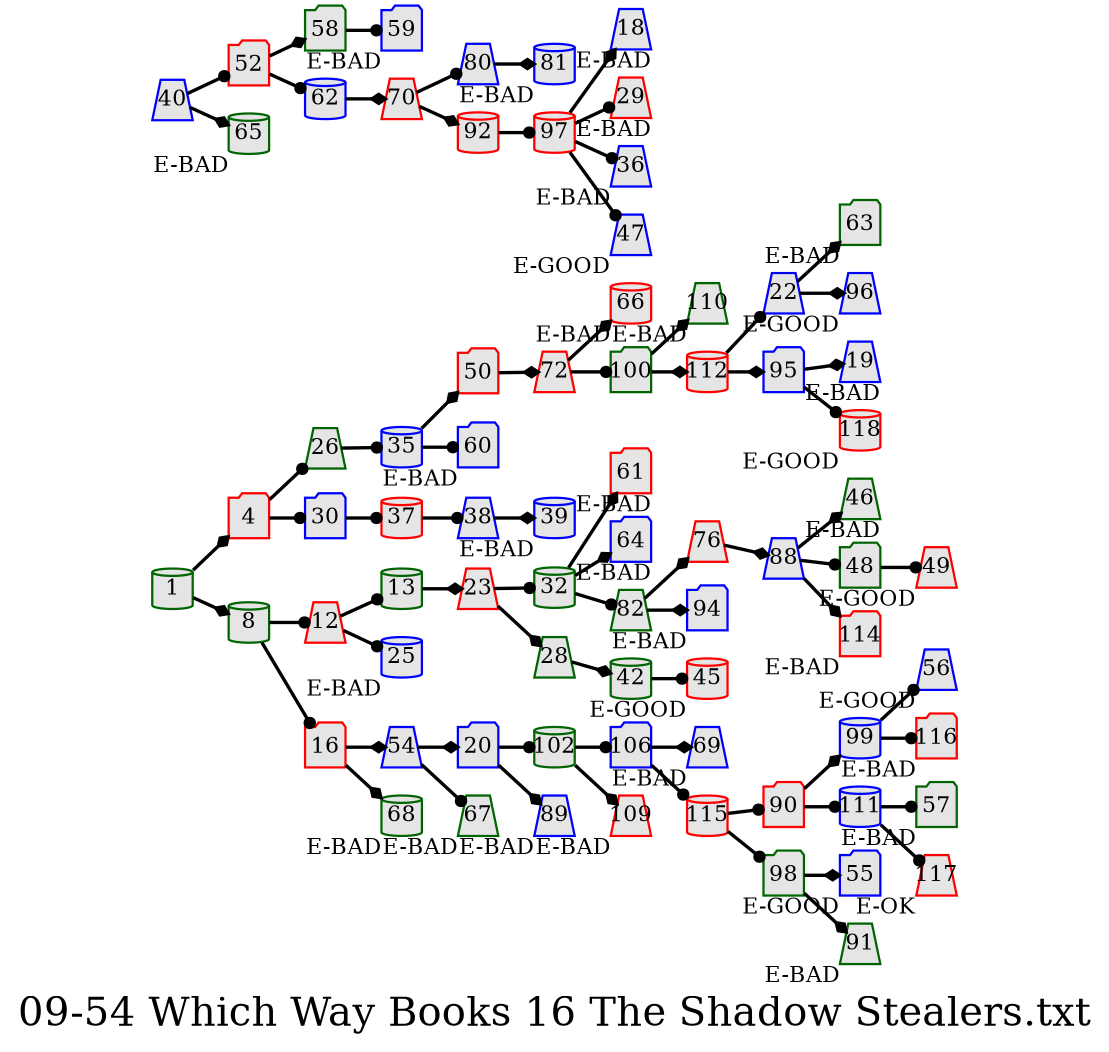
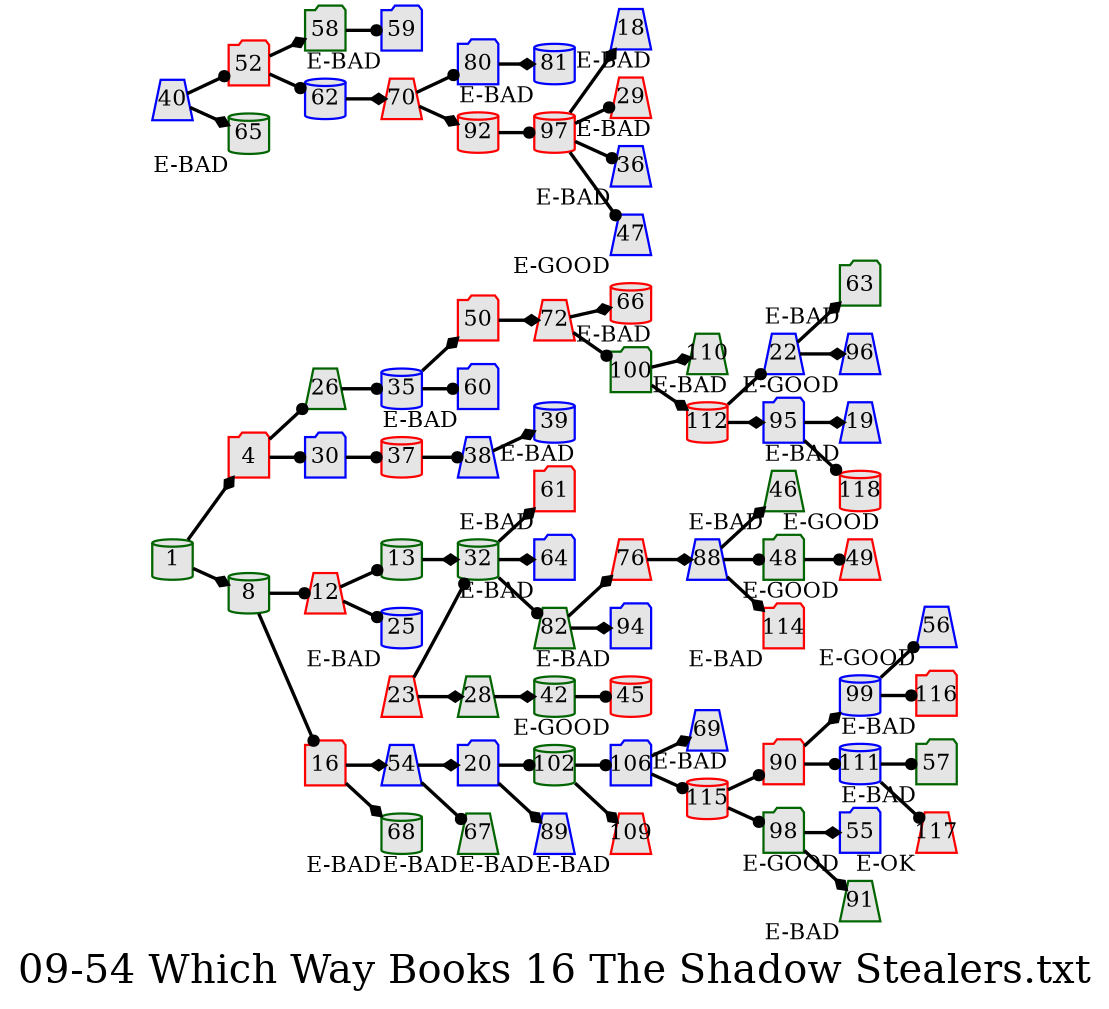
(478, 64) -> (478, 64)
(435, 589) -> (433, 560)
